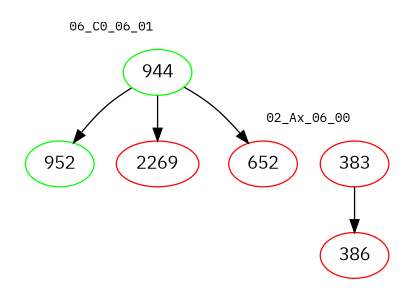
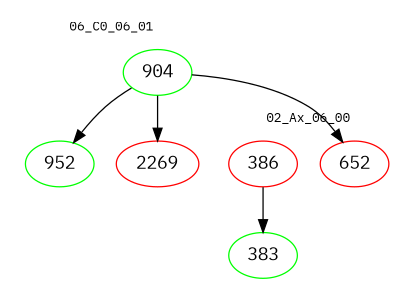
(158, 72) -> (158, 72)
(355, 164) -> (263, 255)
(355, 203) -> (263, 203)
